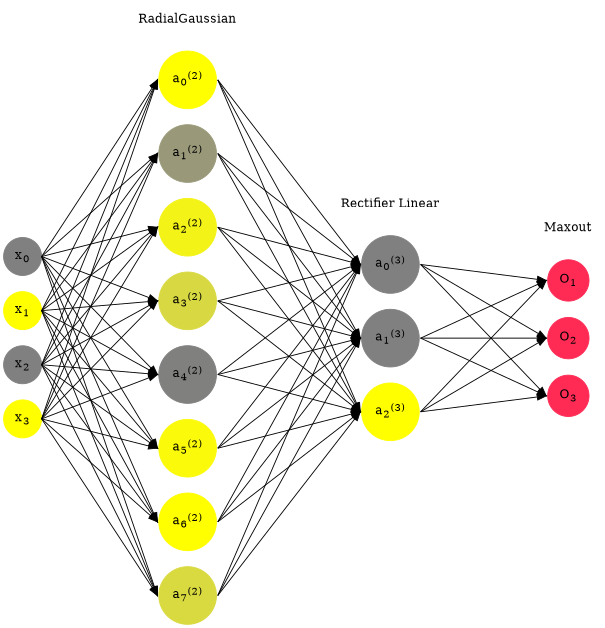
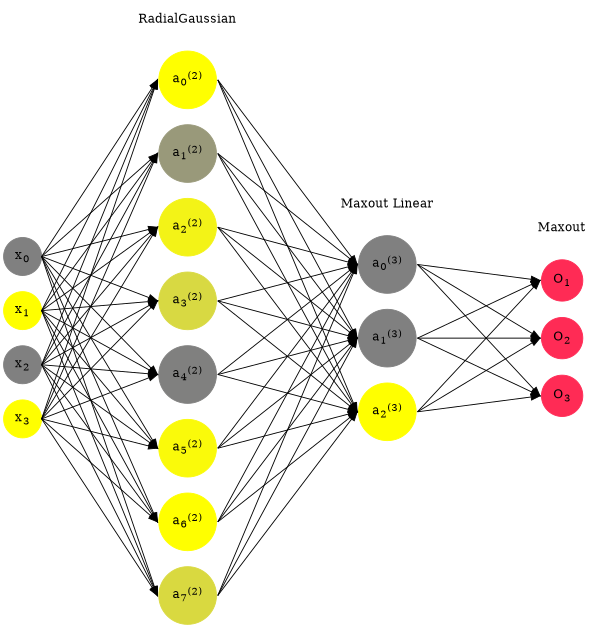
(390, 204) -> (387, 204)
